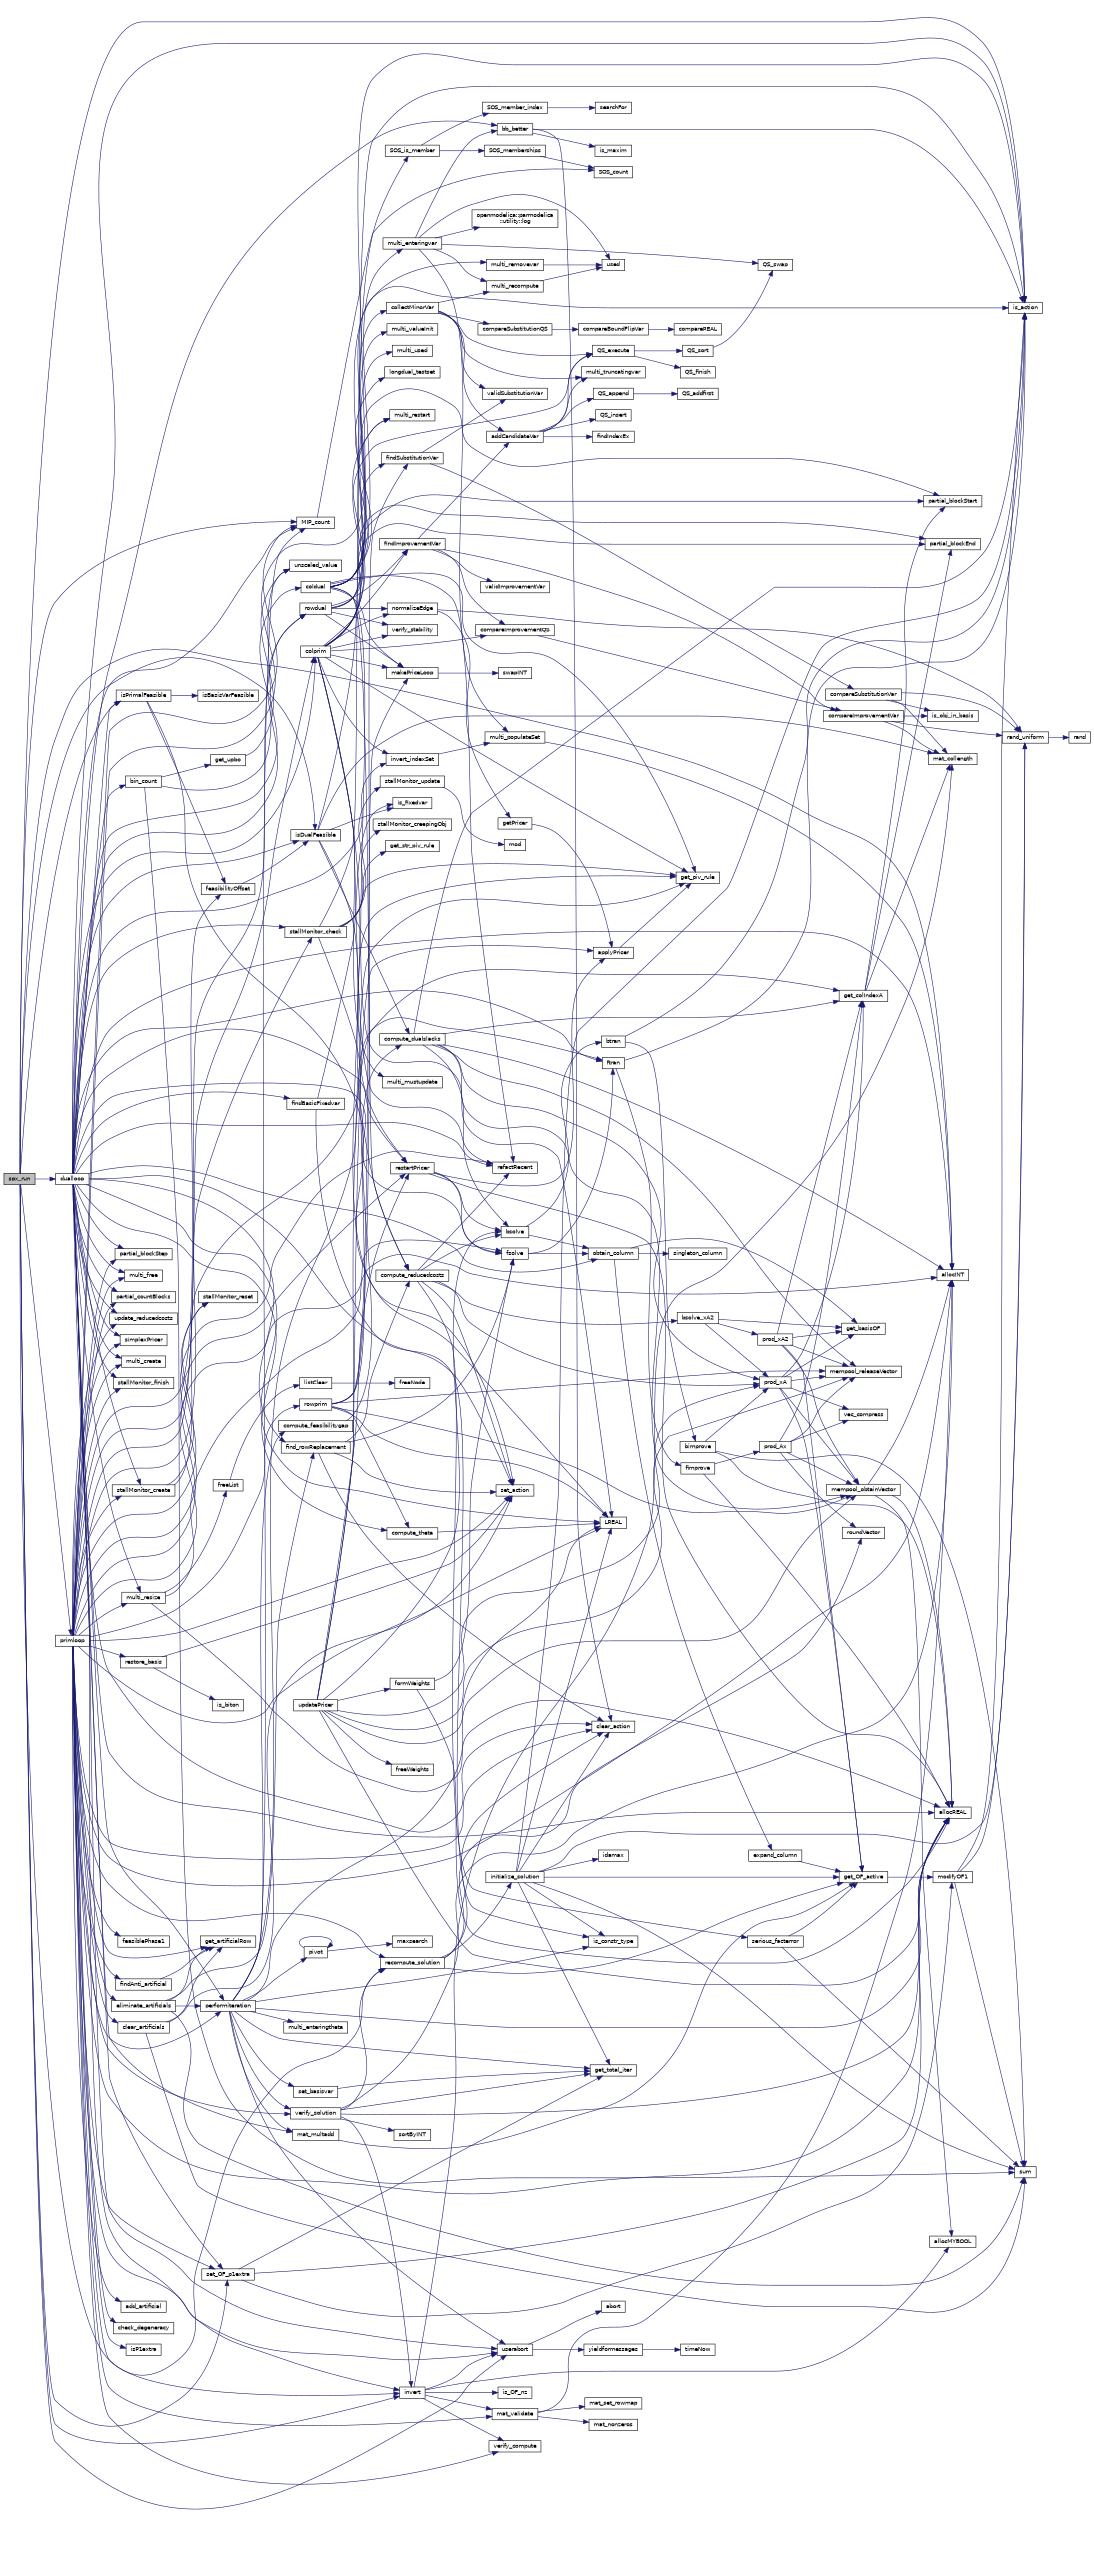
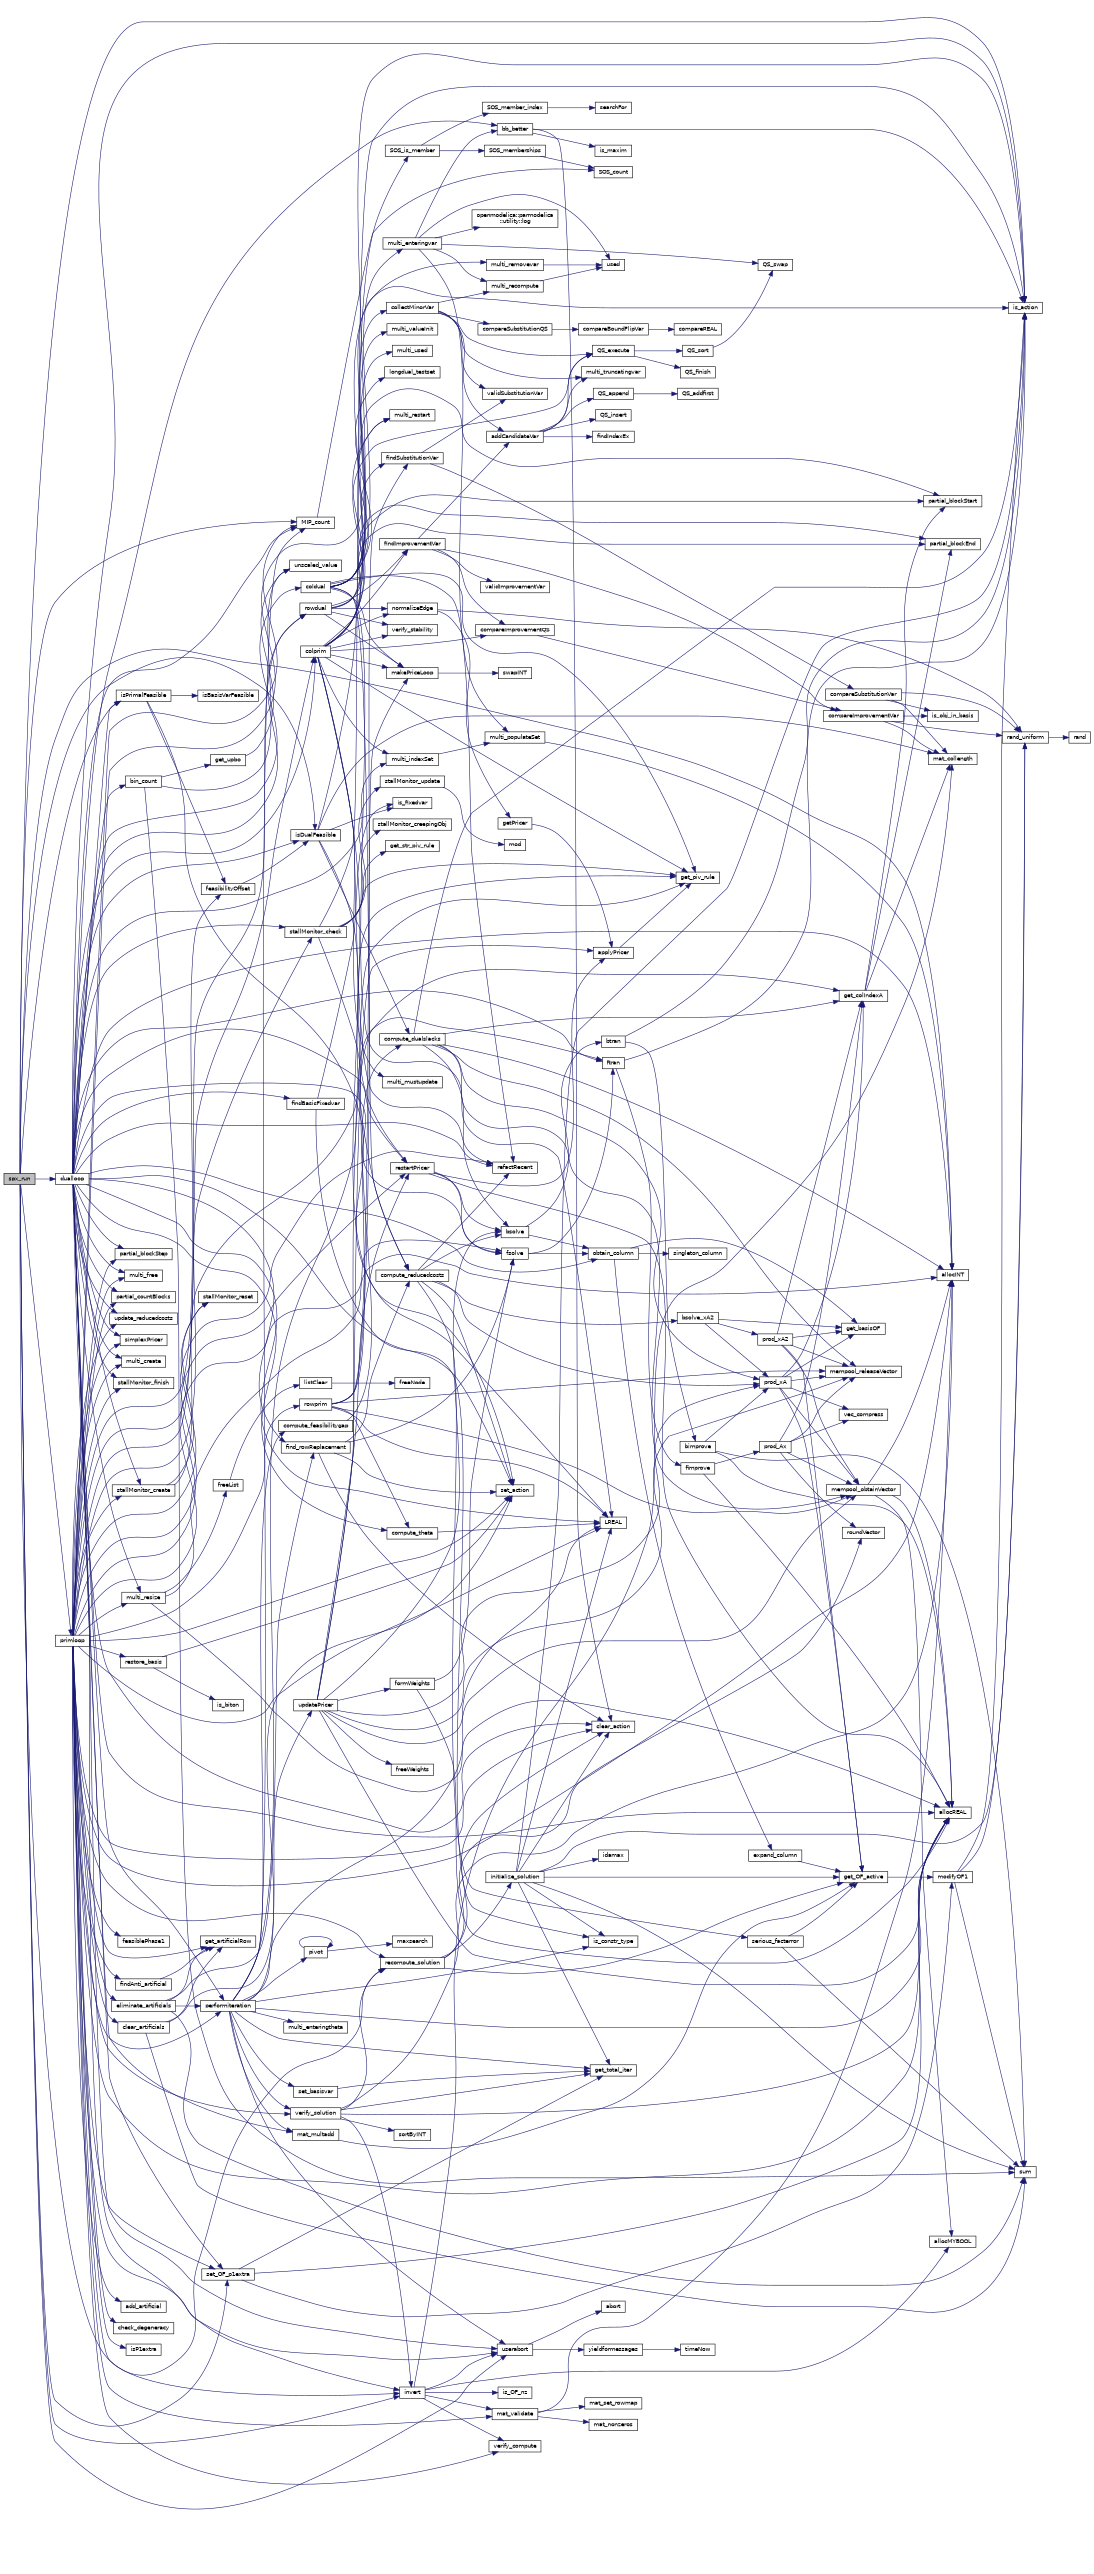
(412, 760) -> (412, 760)
none -> (279, 1784)
